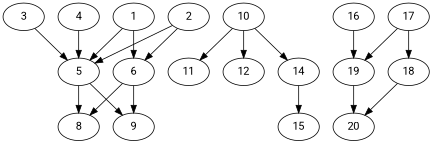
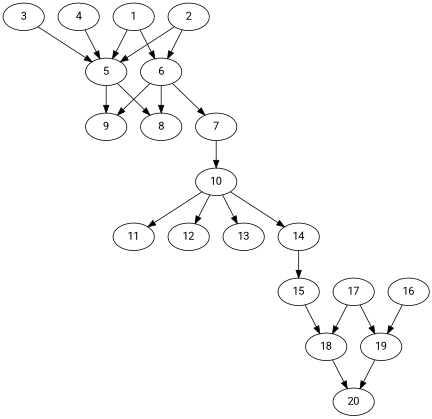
none -> (216, 127)
none -> (244, 237)
none -> (311, 316)
